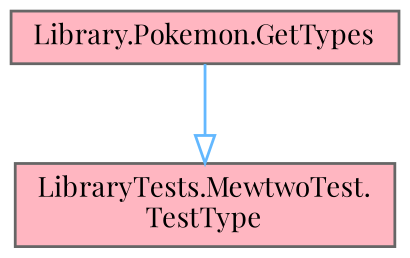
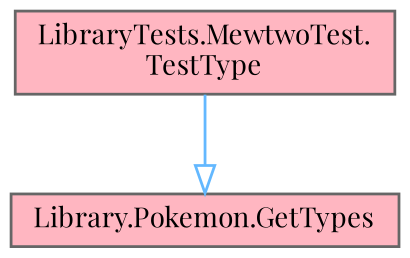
(205, 100) -> (205, 130)
